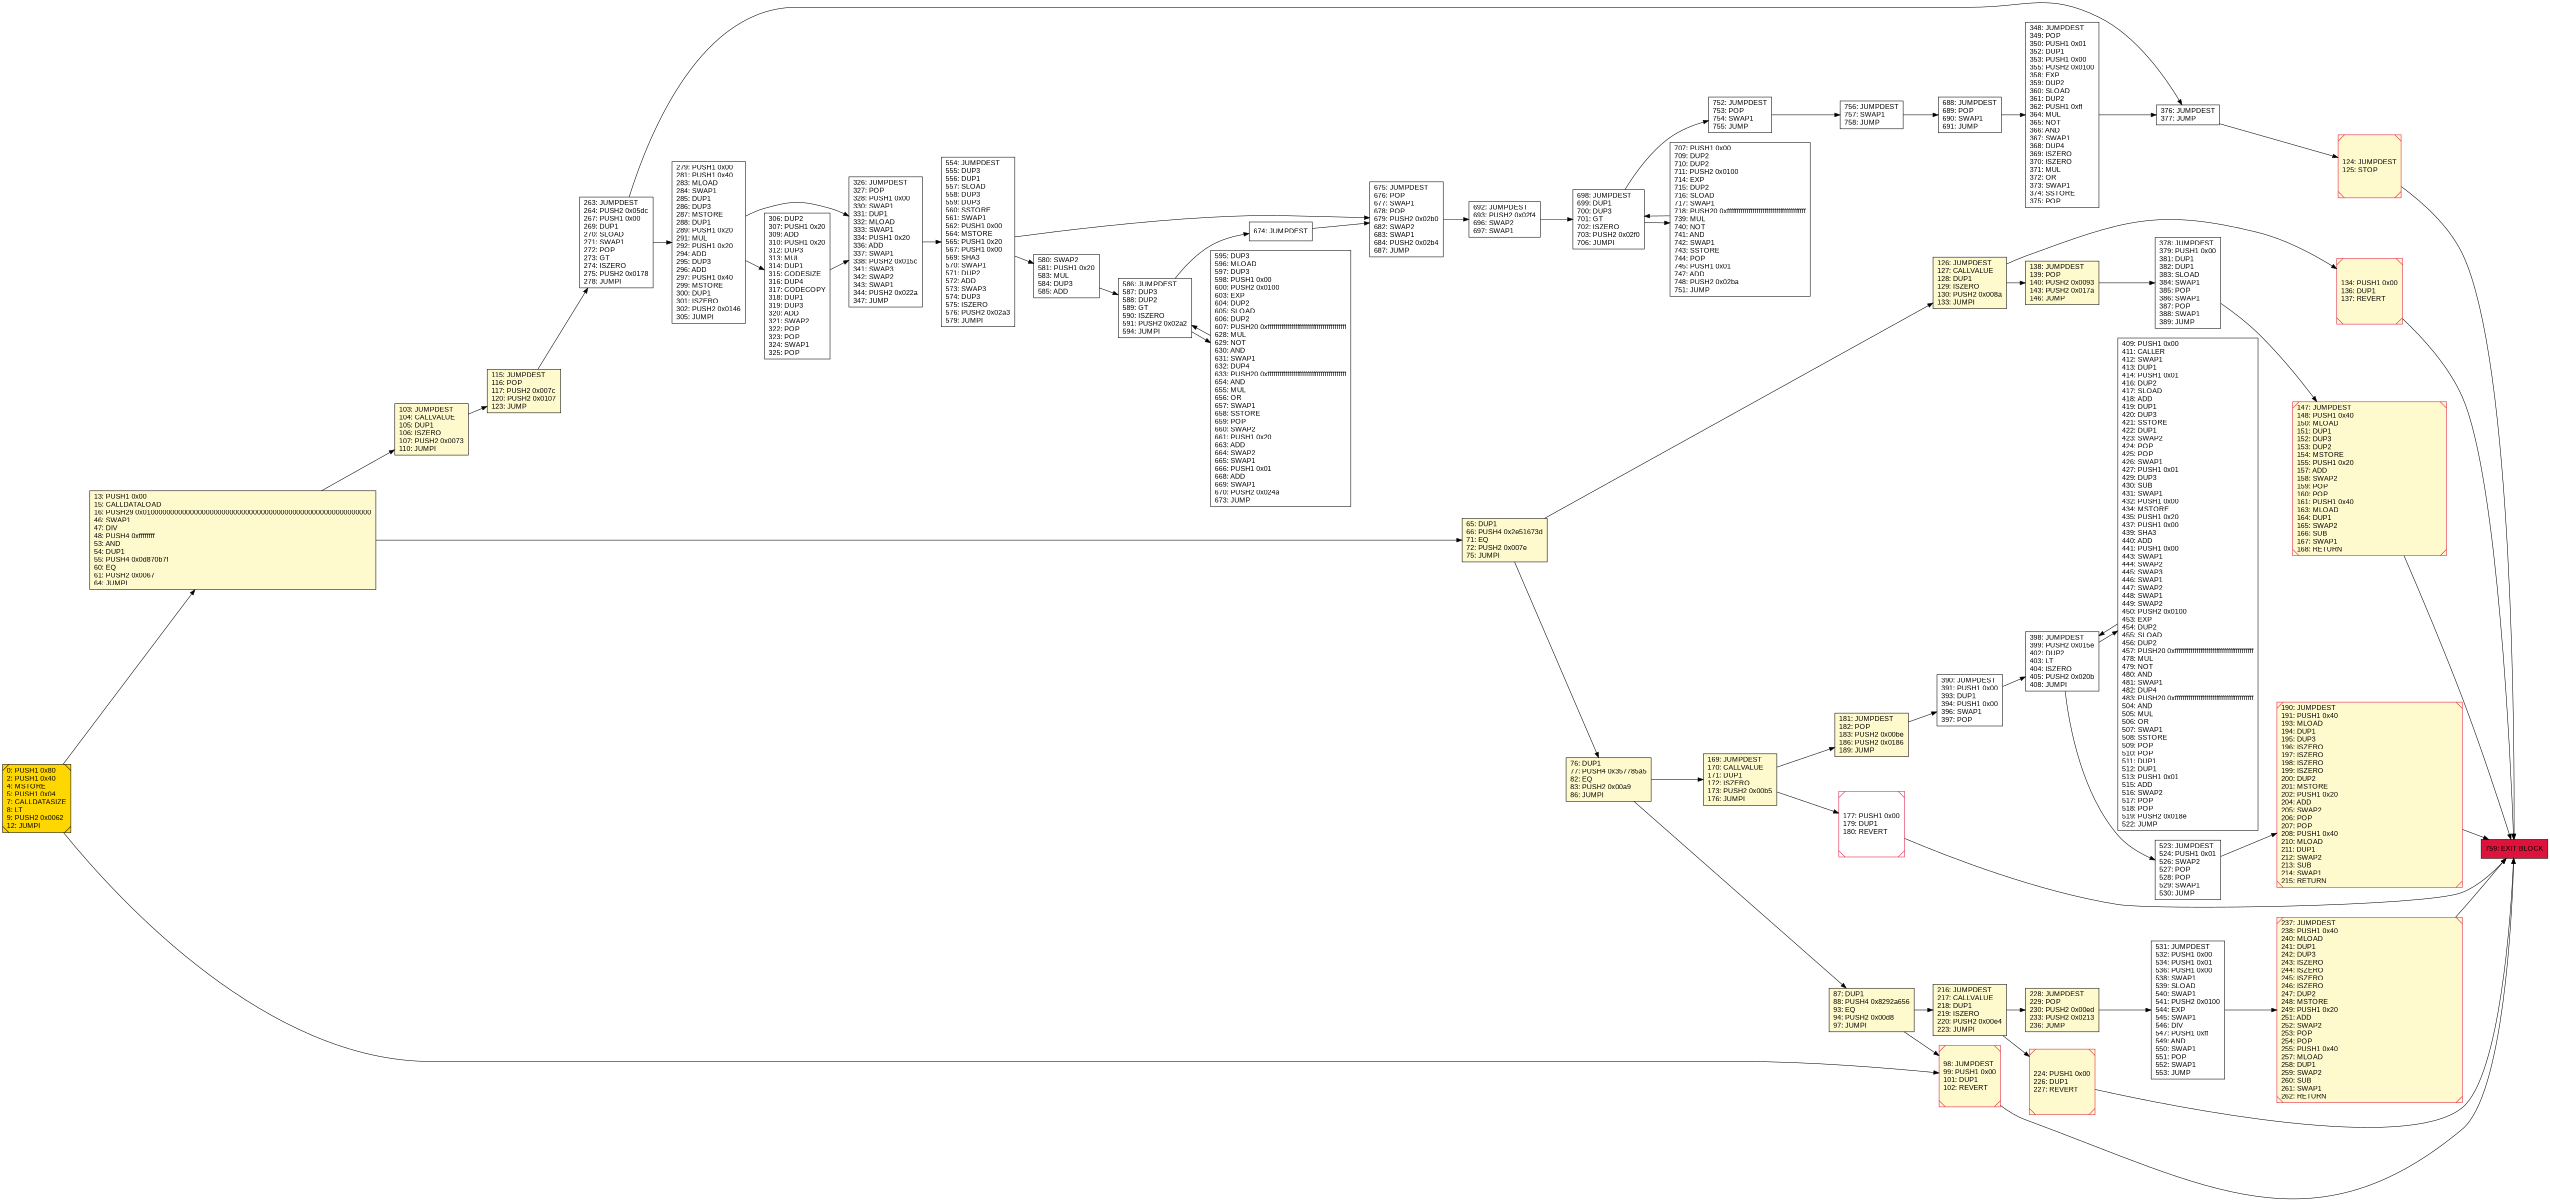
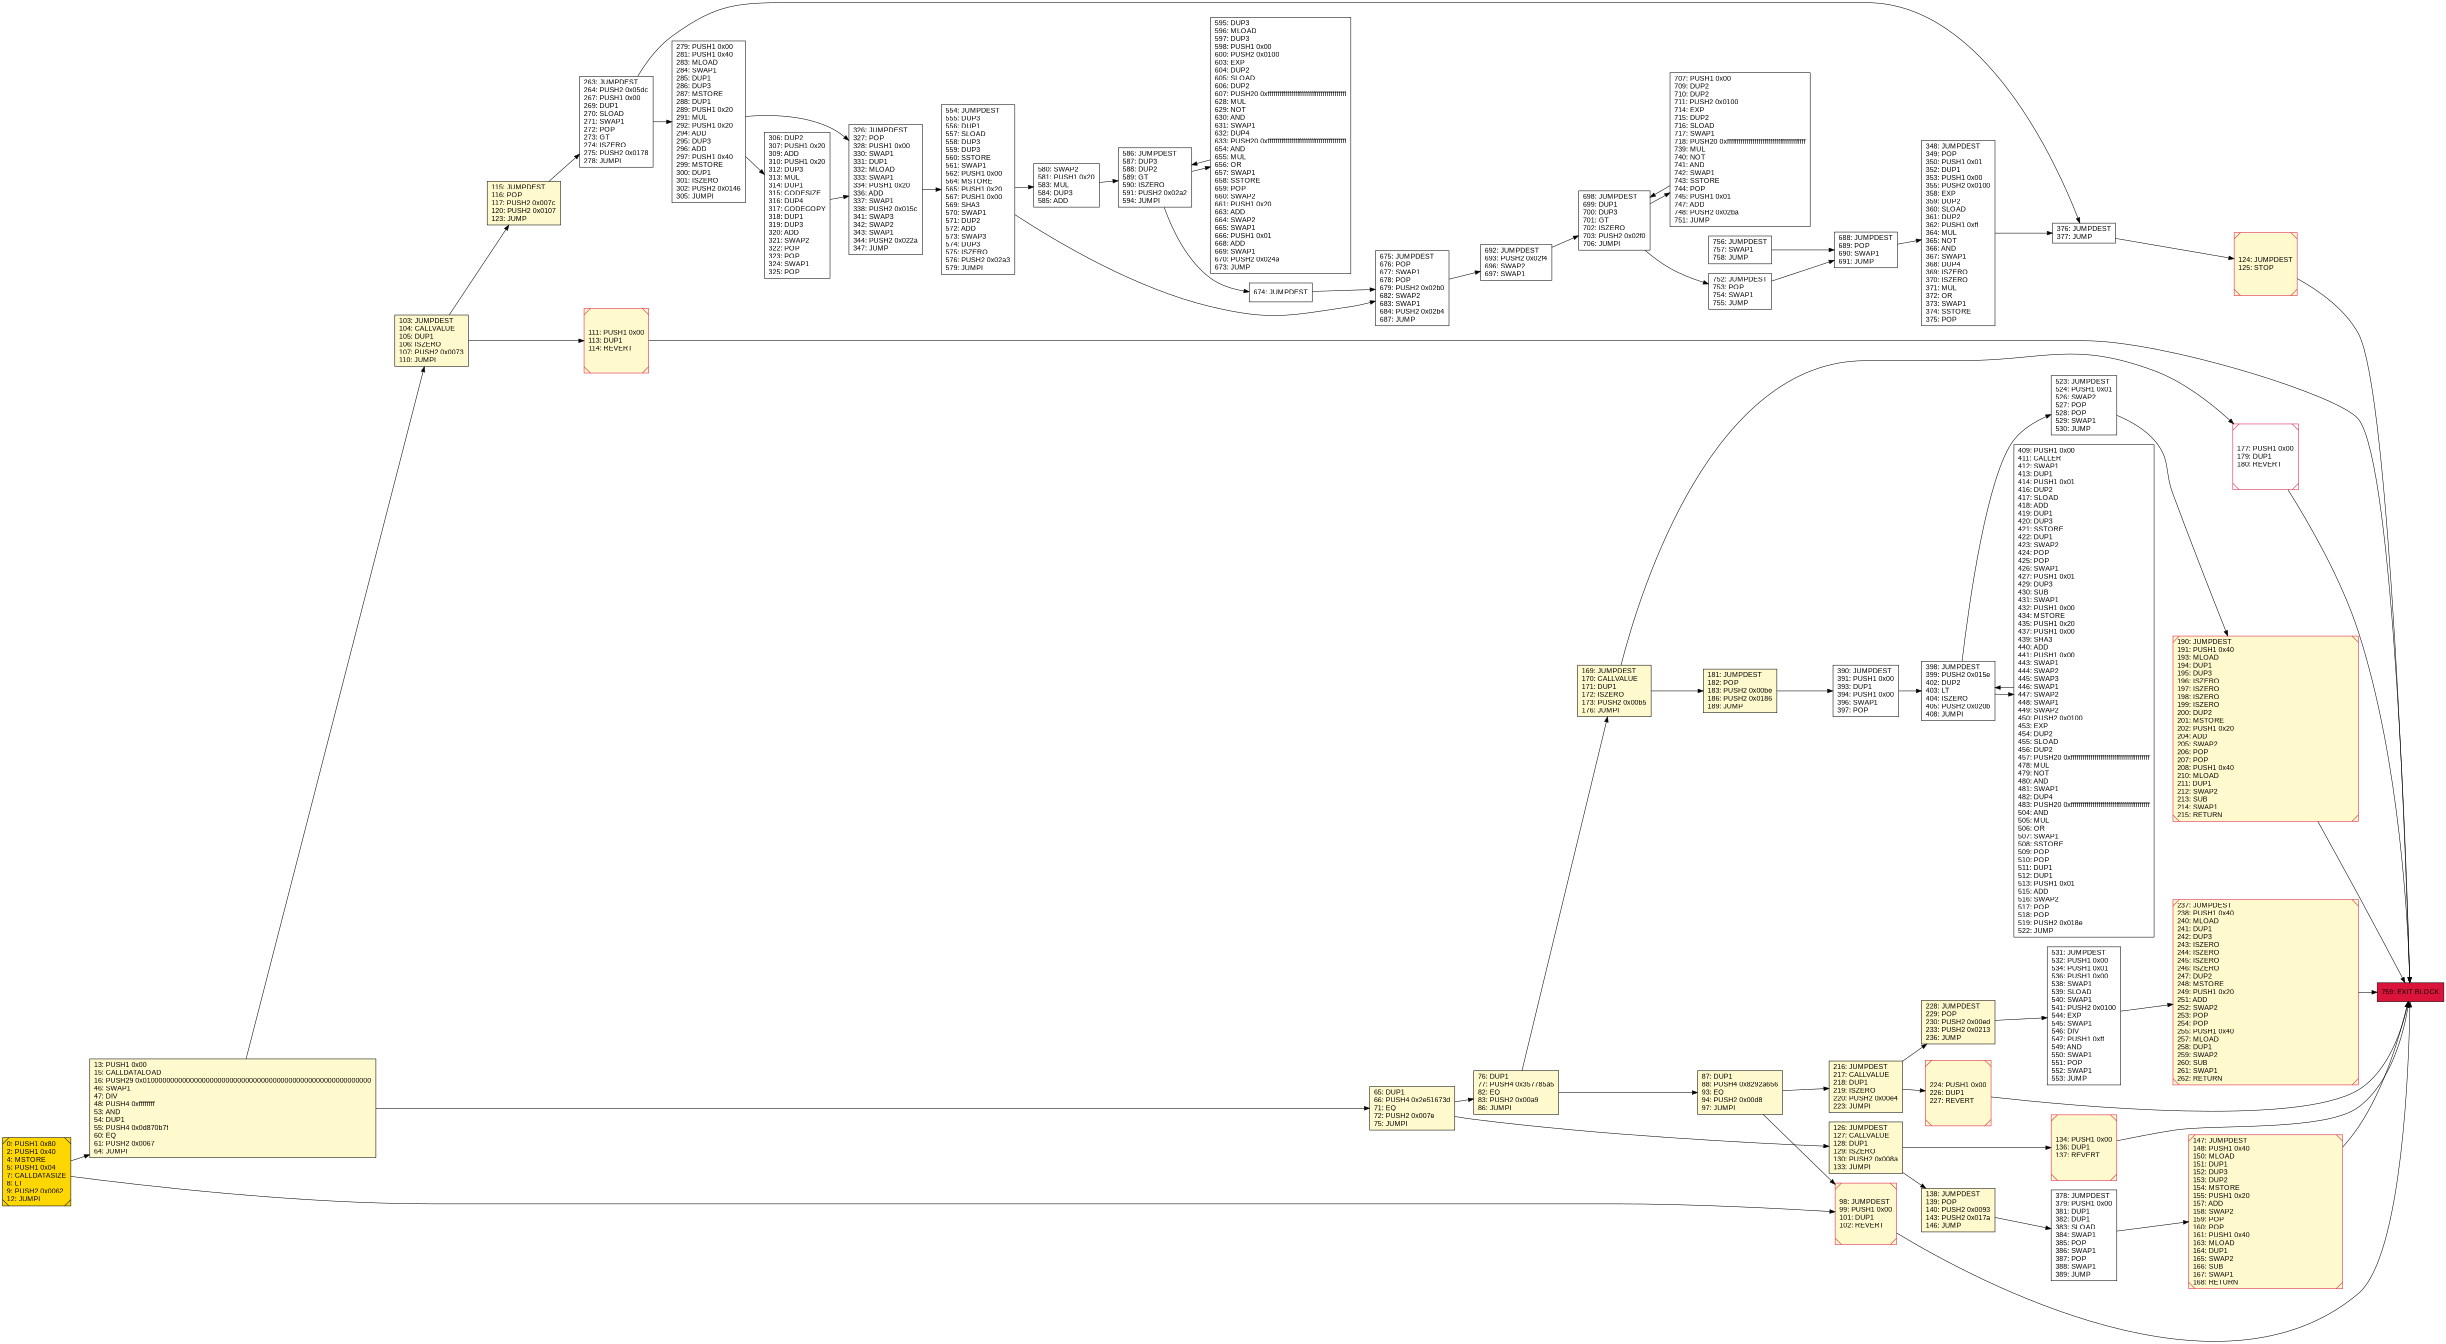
(1803, 115) -> (1800, 272)
none -> (616, 341)
